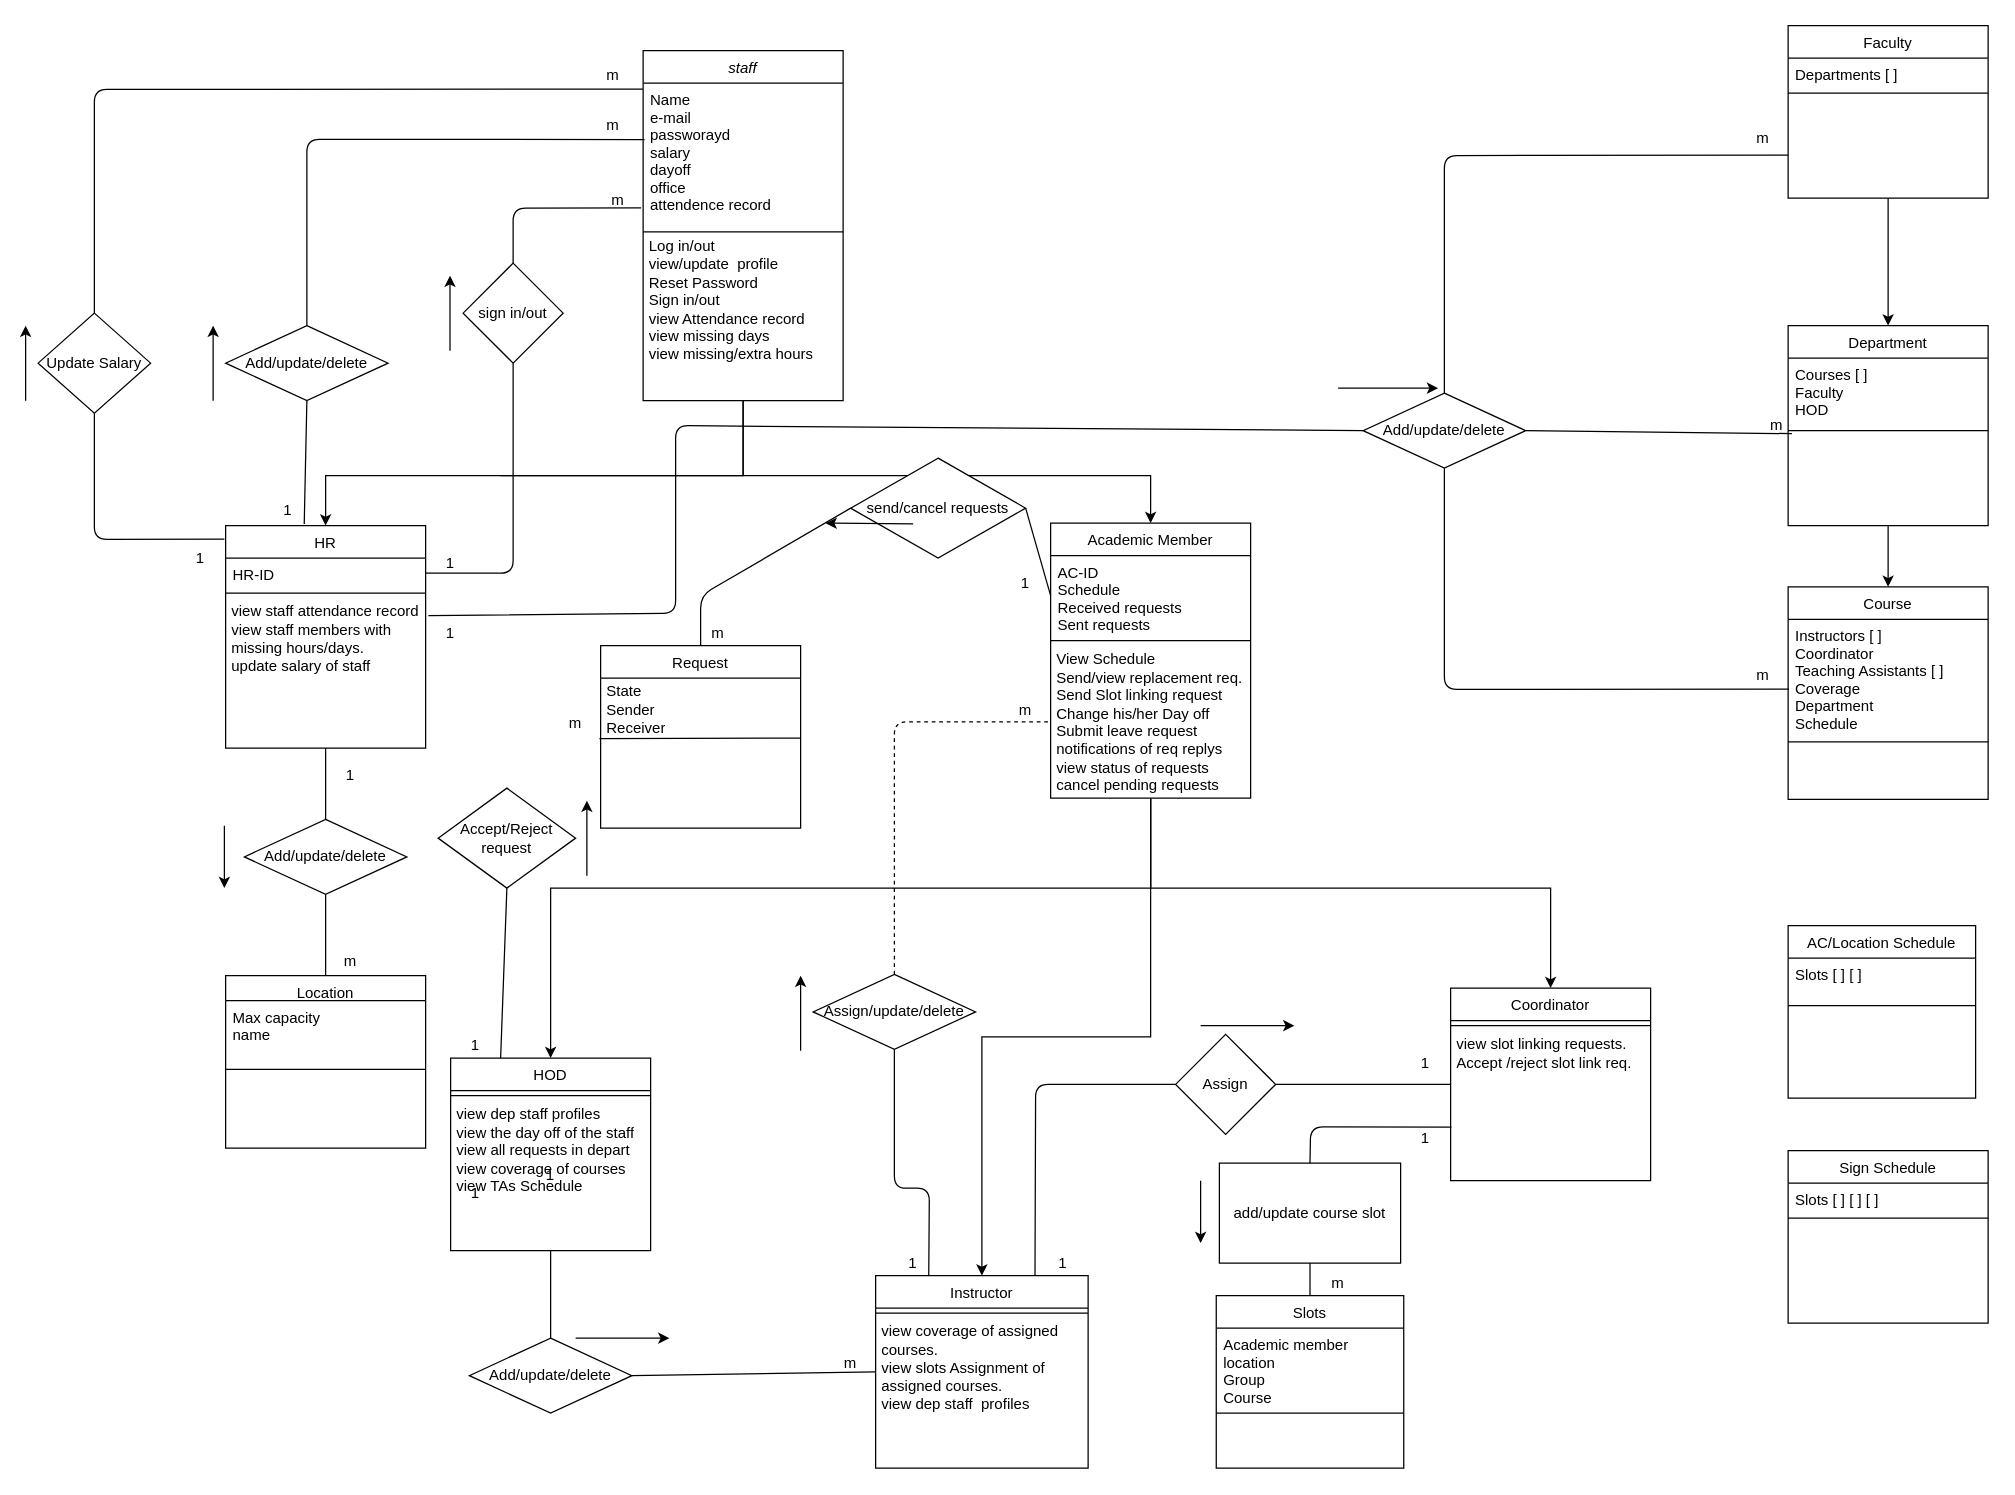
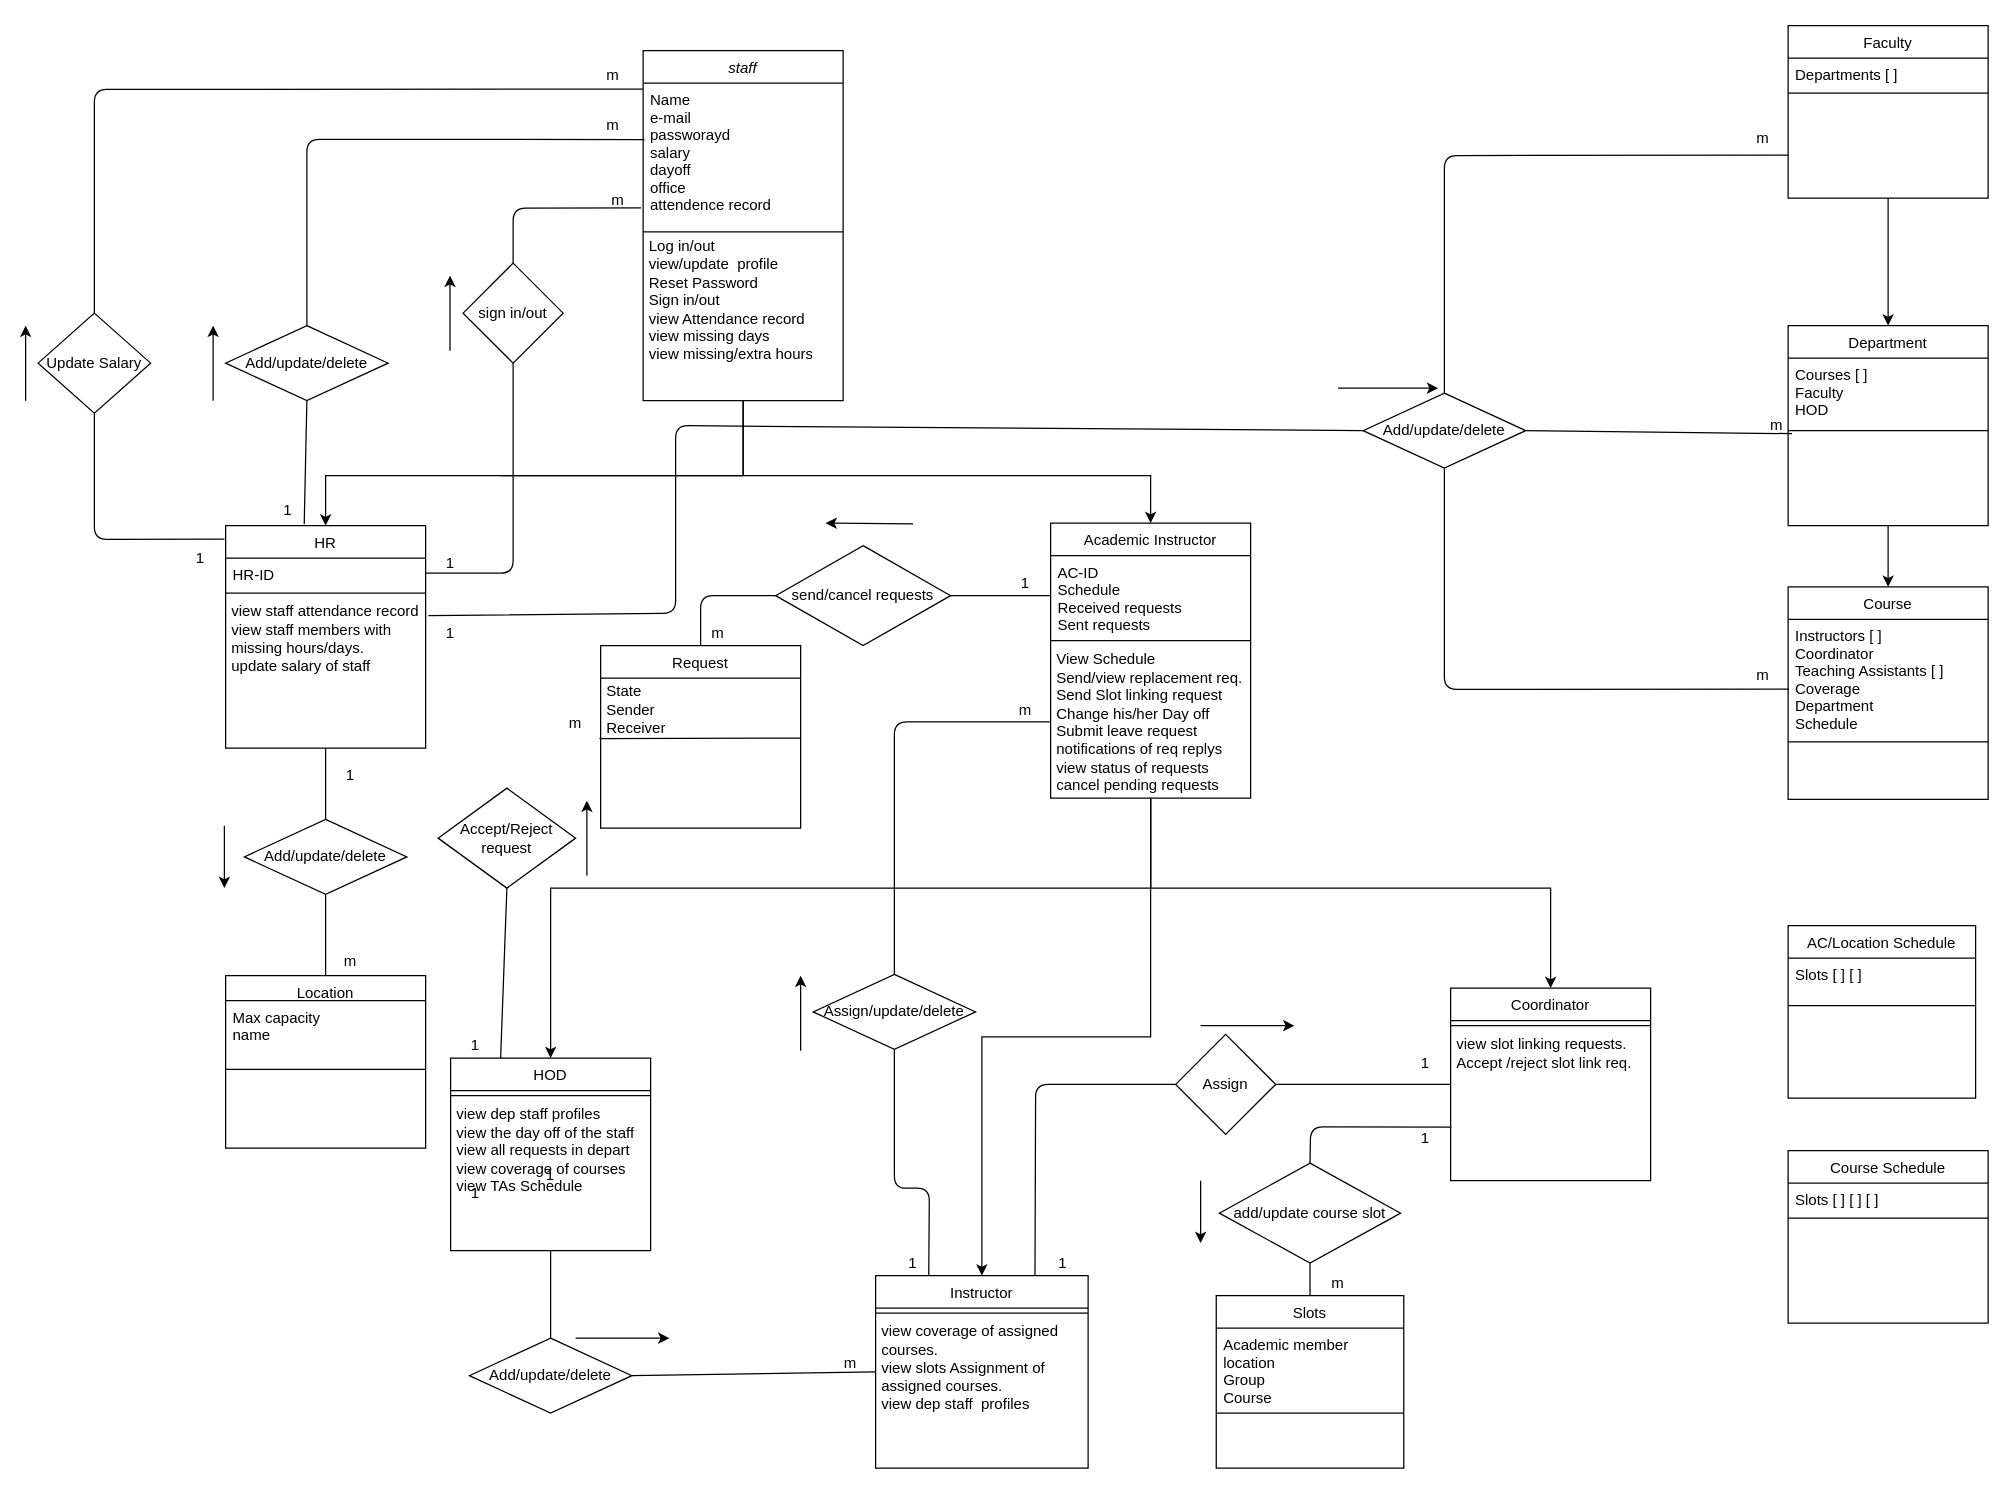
(938, 508) -> (863, 596)
(1150, 540) -> (1150, 540)
(894, 772) -> (894, 772)
(1888, 1168) -> (1888, 1168)
(1310, 1213) -> (1310, 1213)
